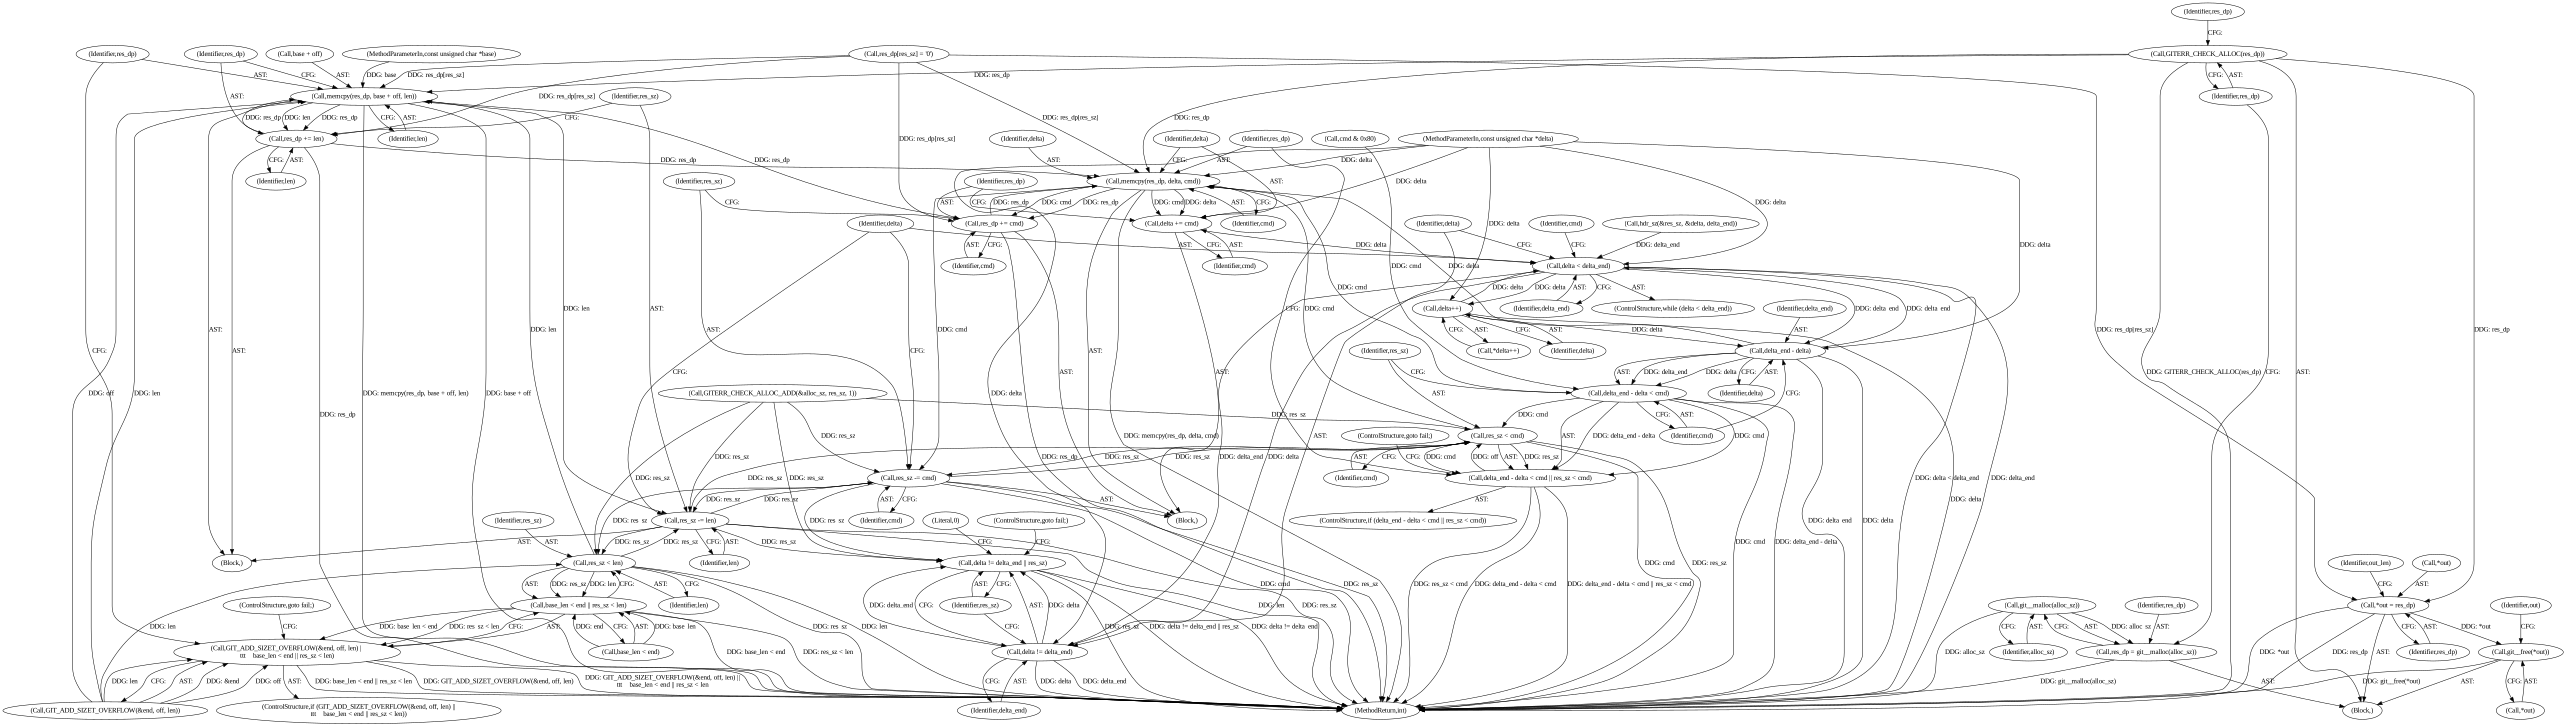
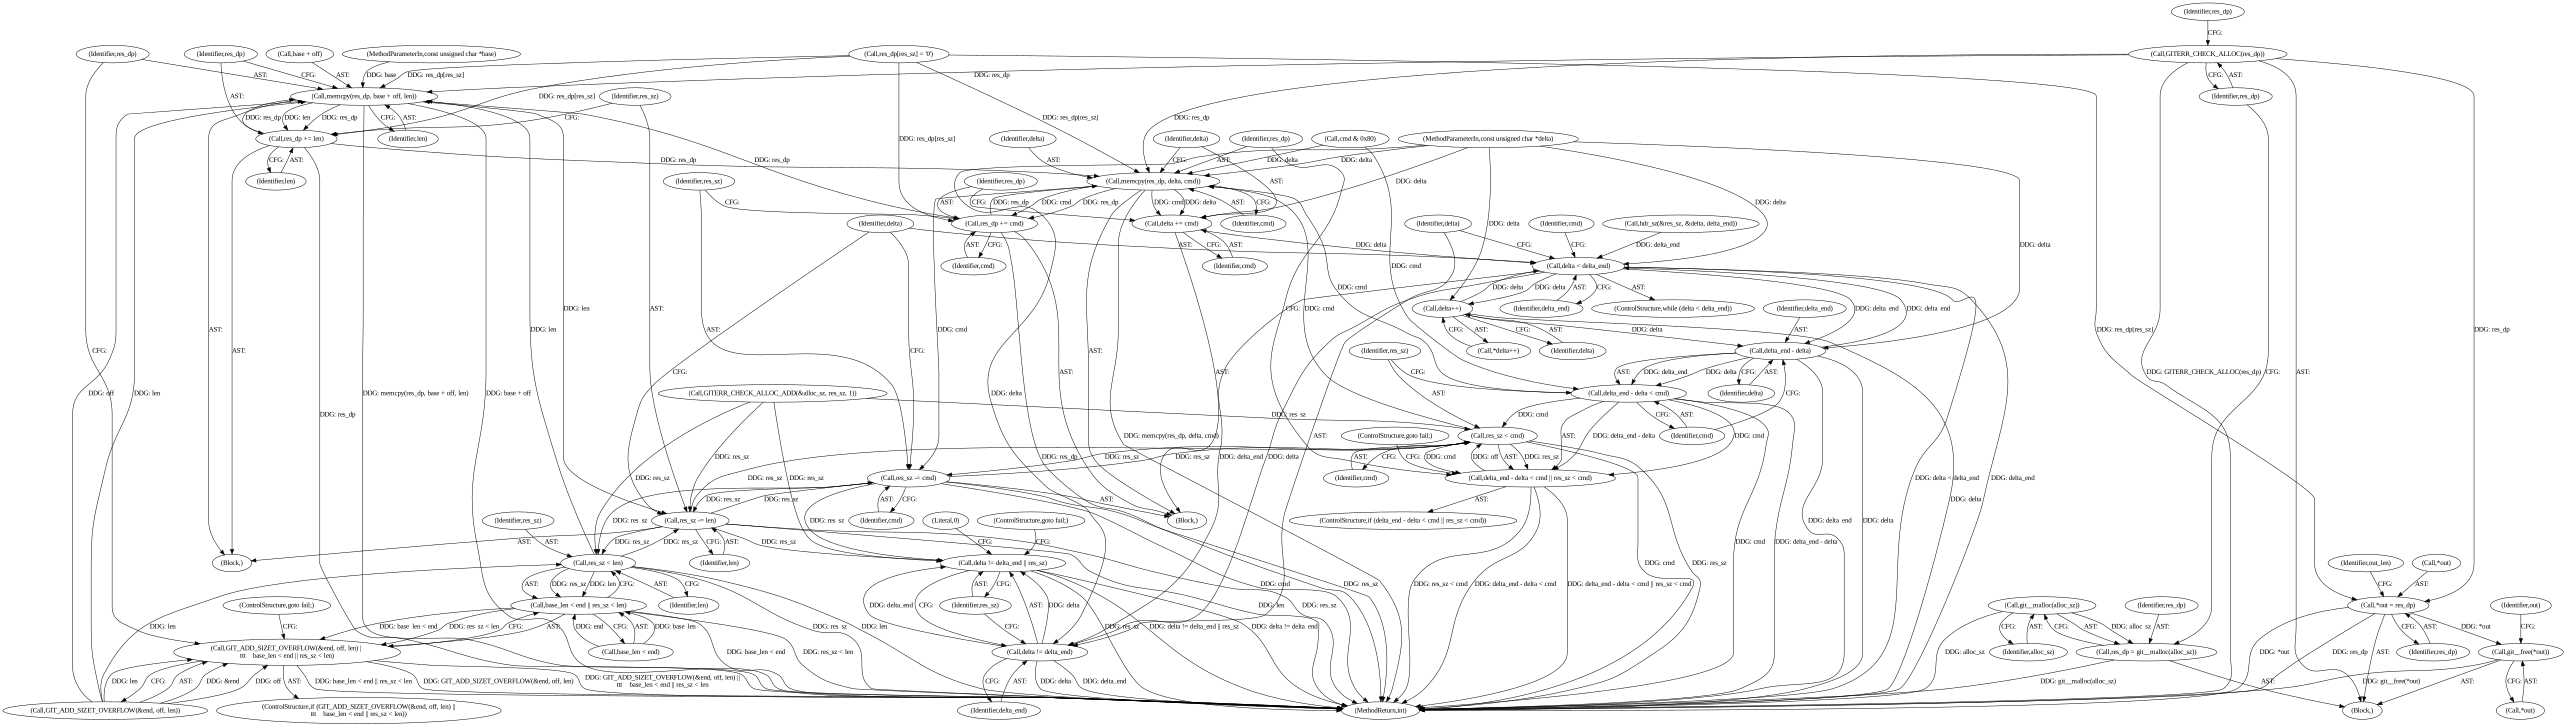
(1483, 306) -> (1258, 159)
(823, 446) -> none
